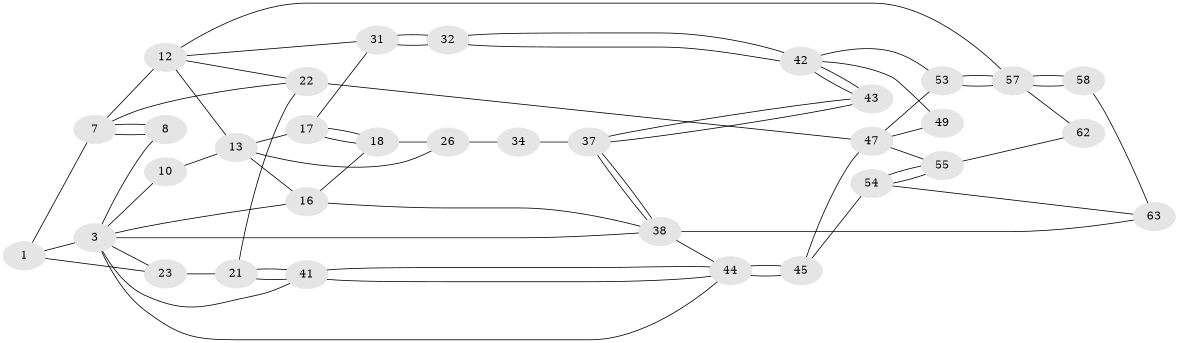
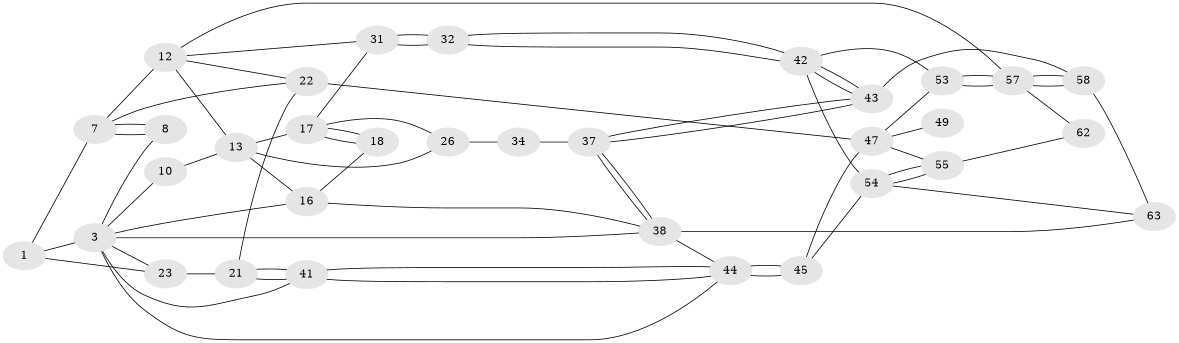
none -> (967, 50)
(883, 73) -> (829, 126)
(413, 142) -> (380, 119)
